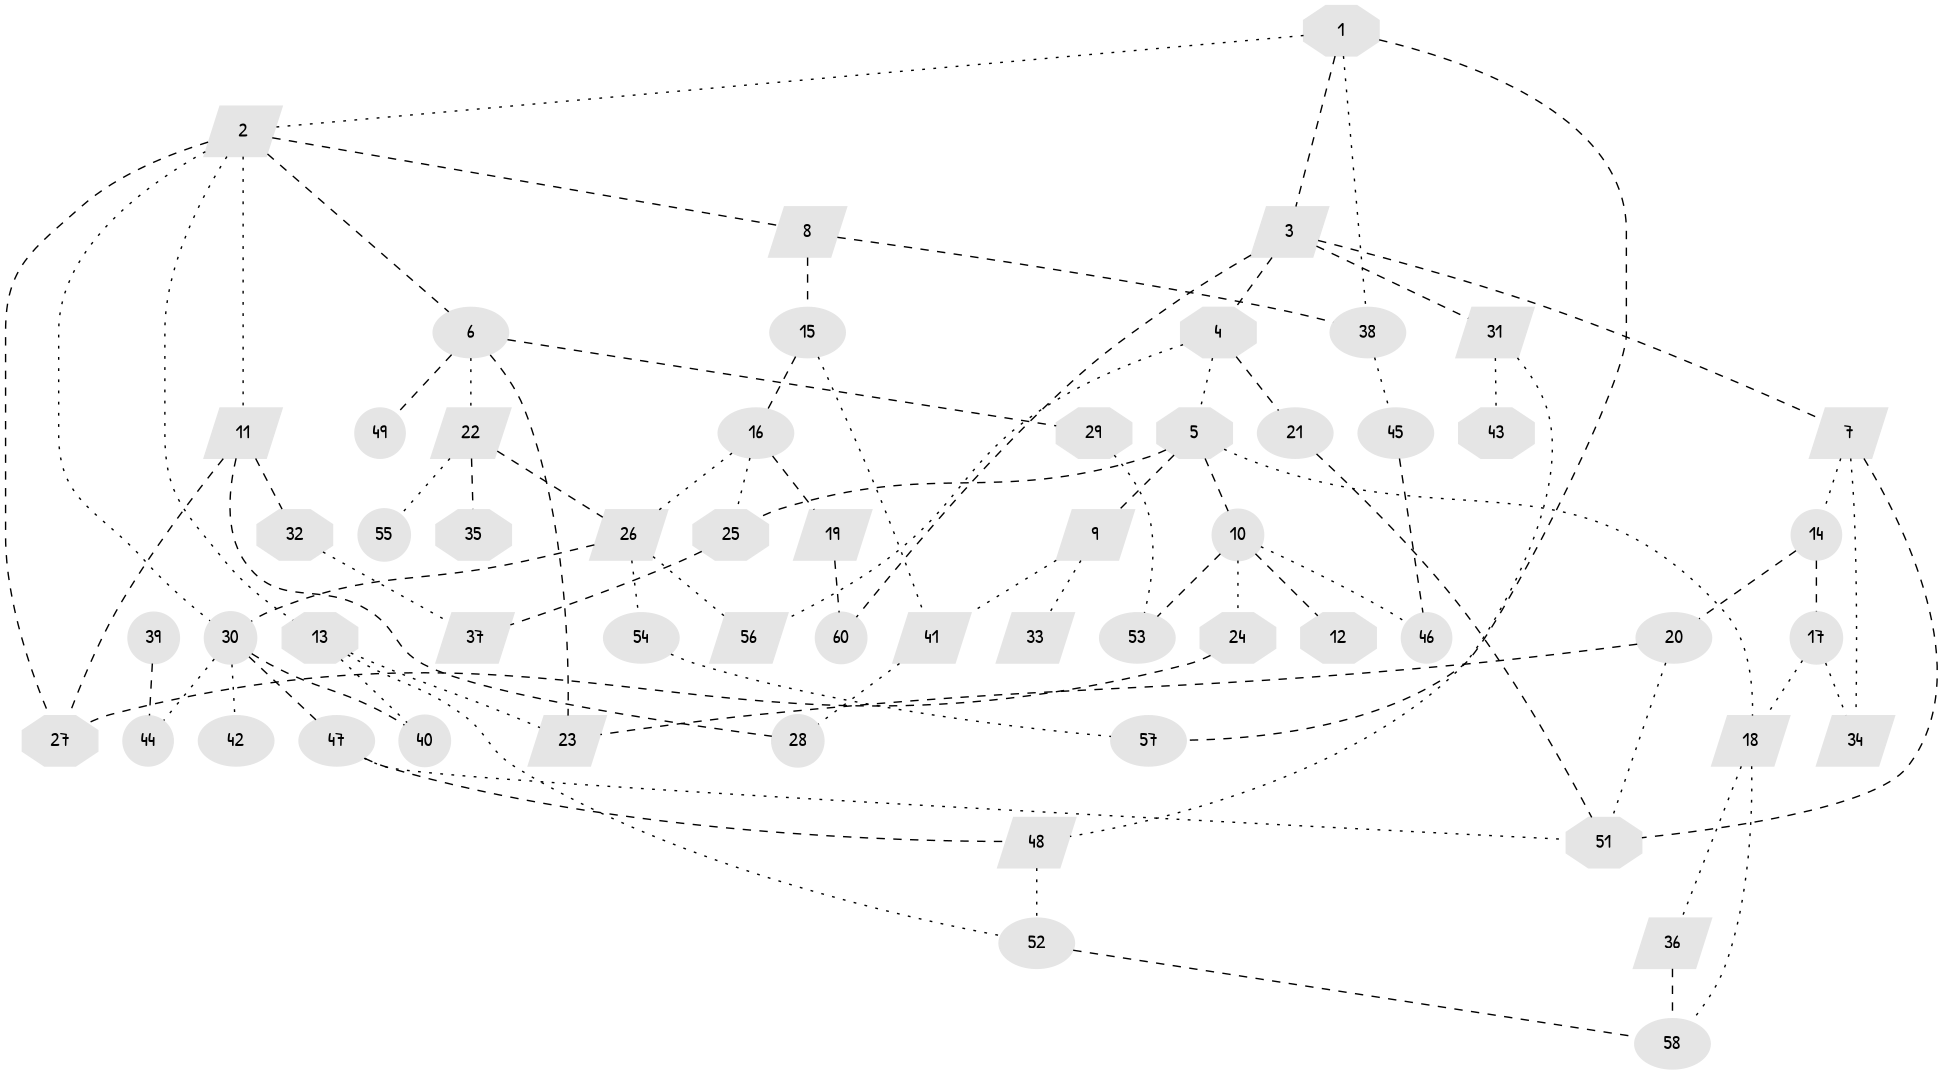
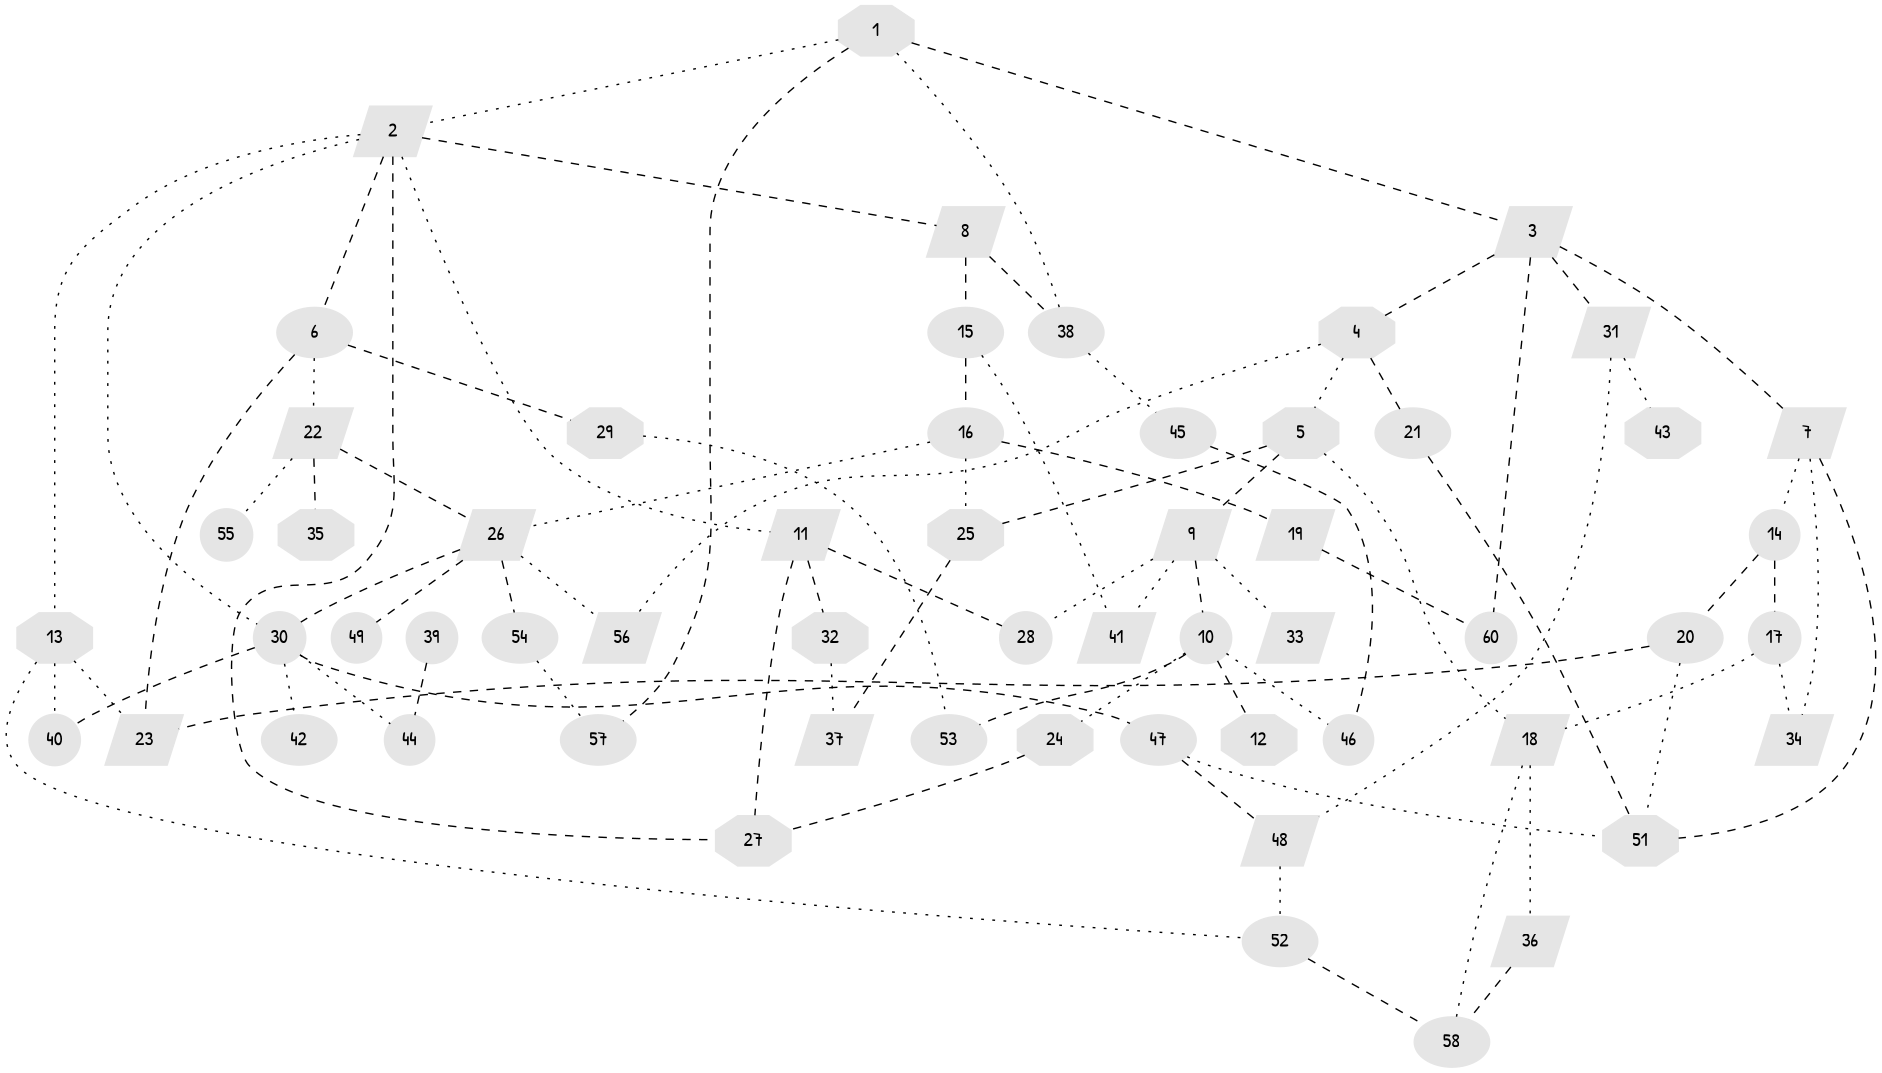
(424, 384) -> (420, 591)
(1217, 485) -> (1199, 587)
(635, 589) -> (508, 587)
(861, 692) -> (1108, 586)
